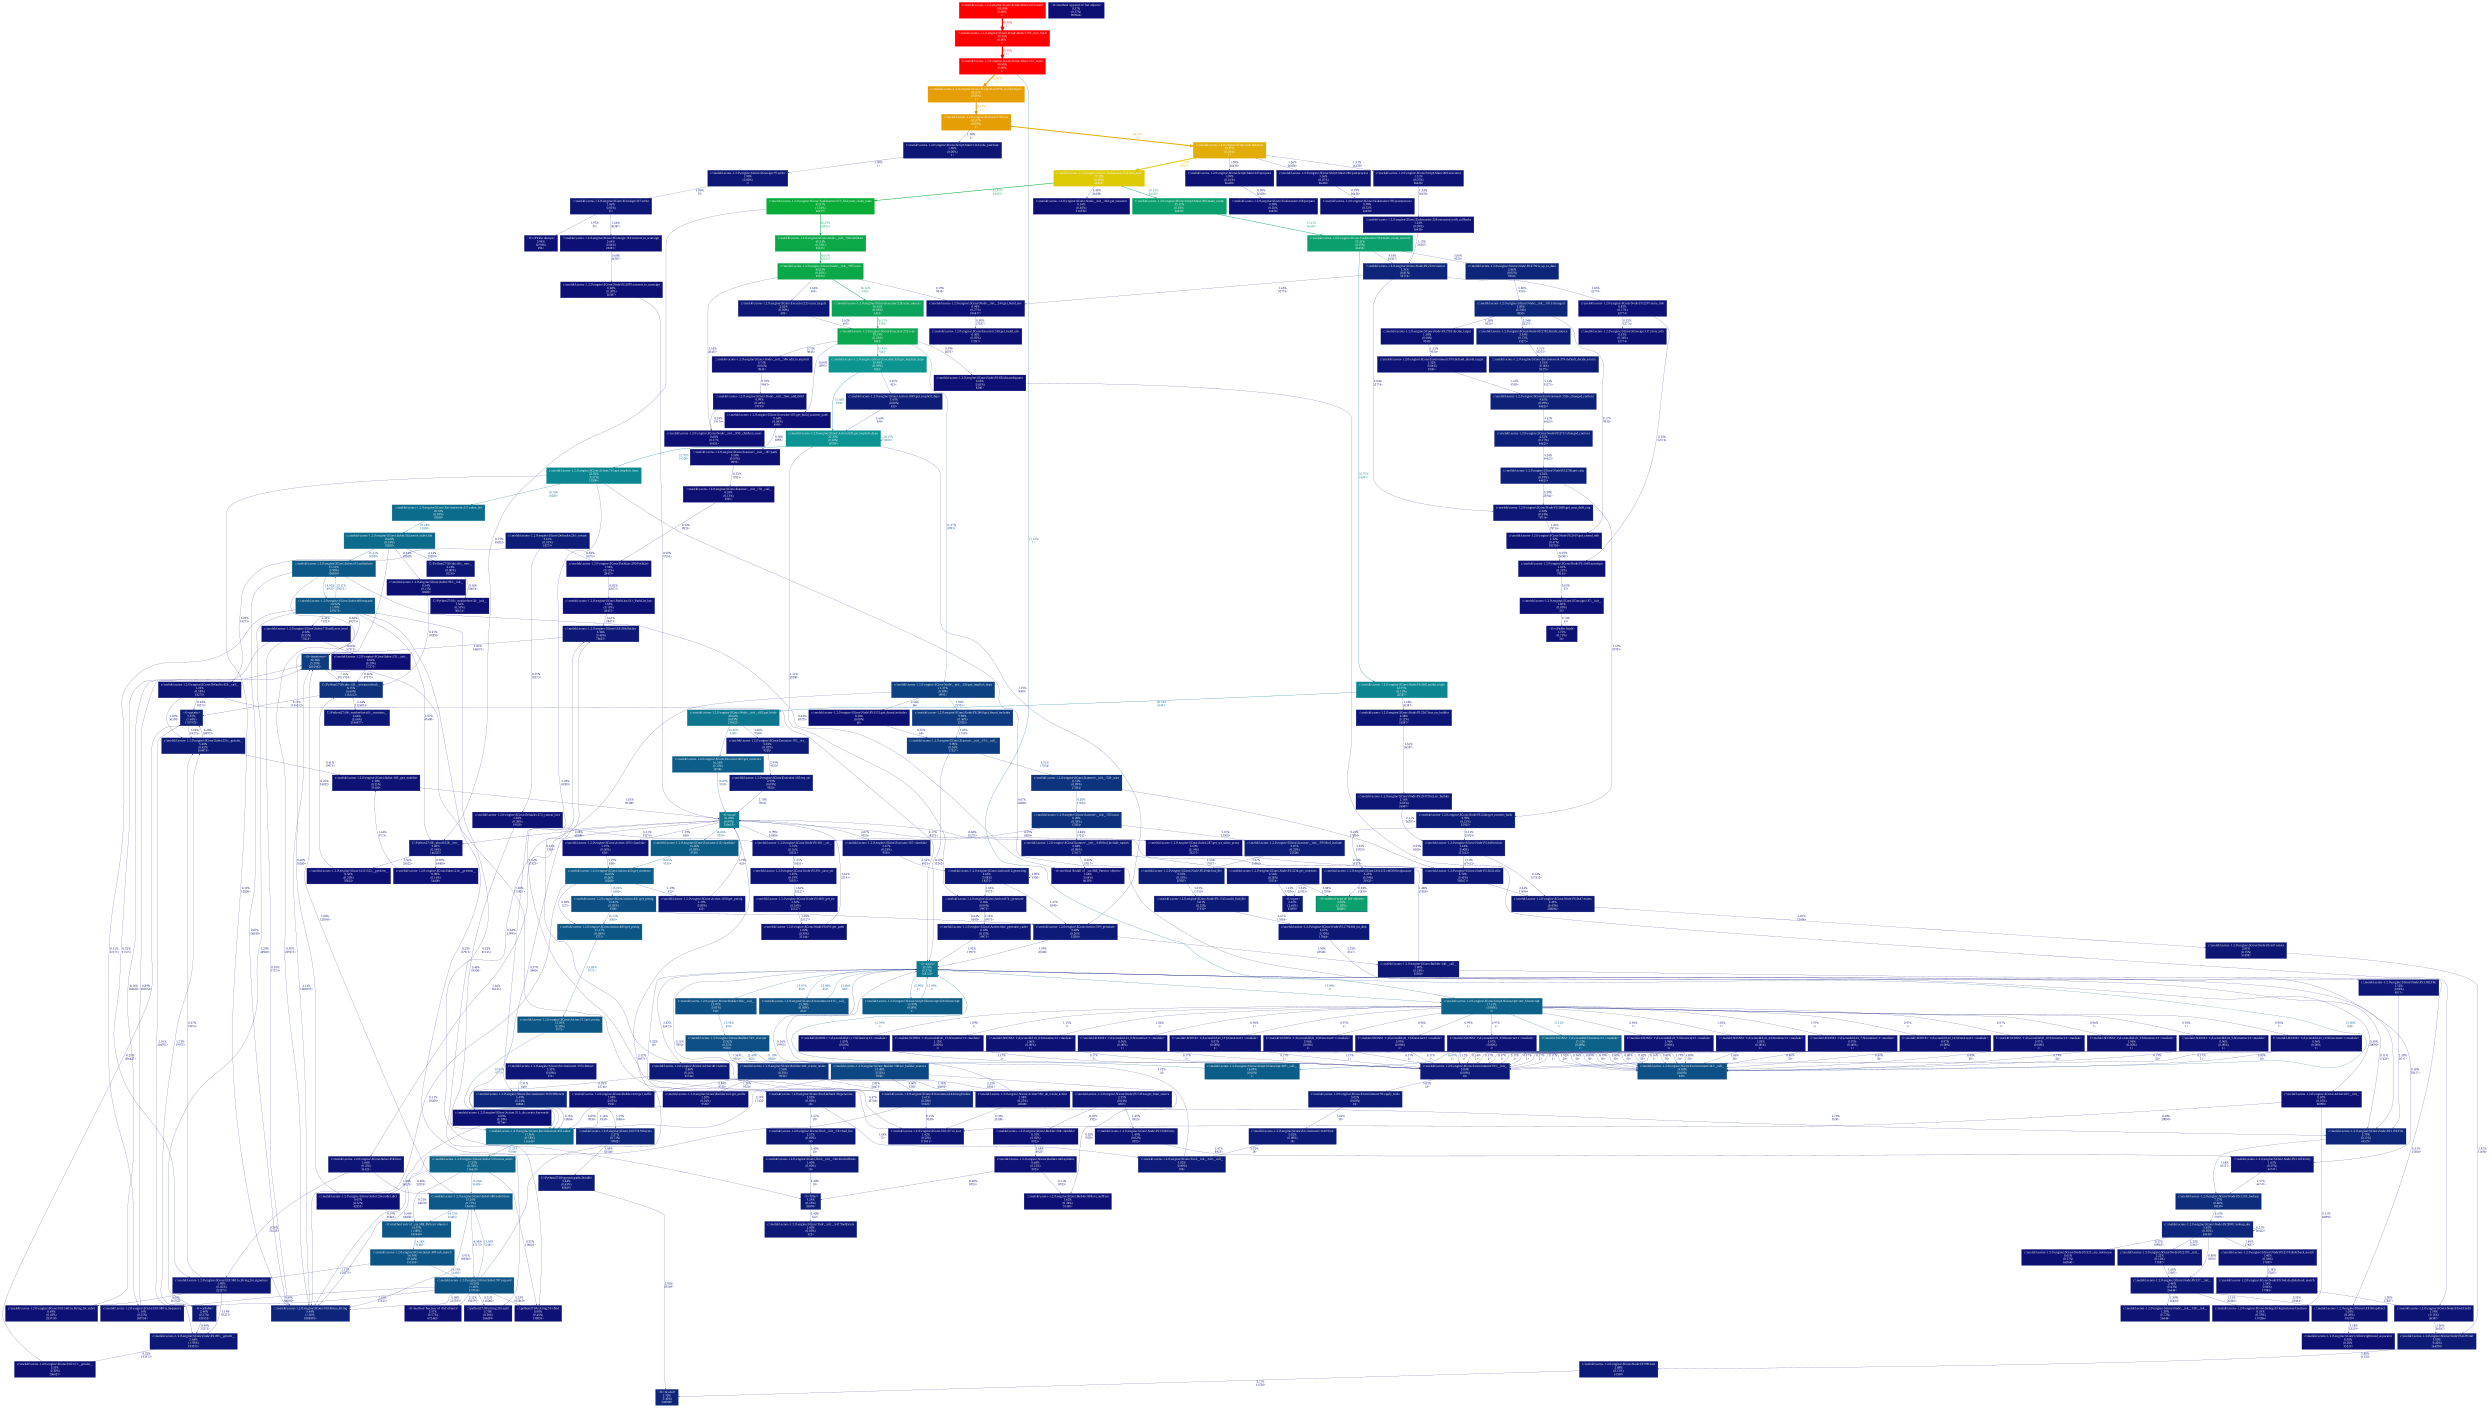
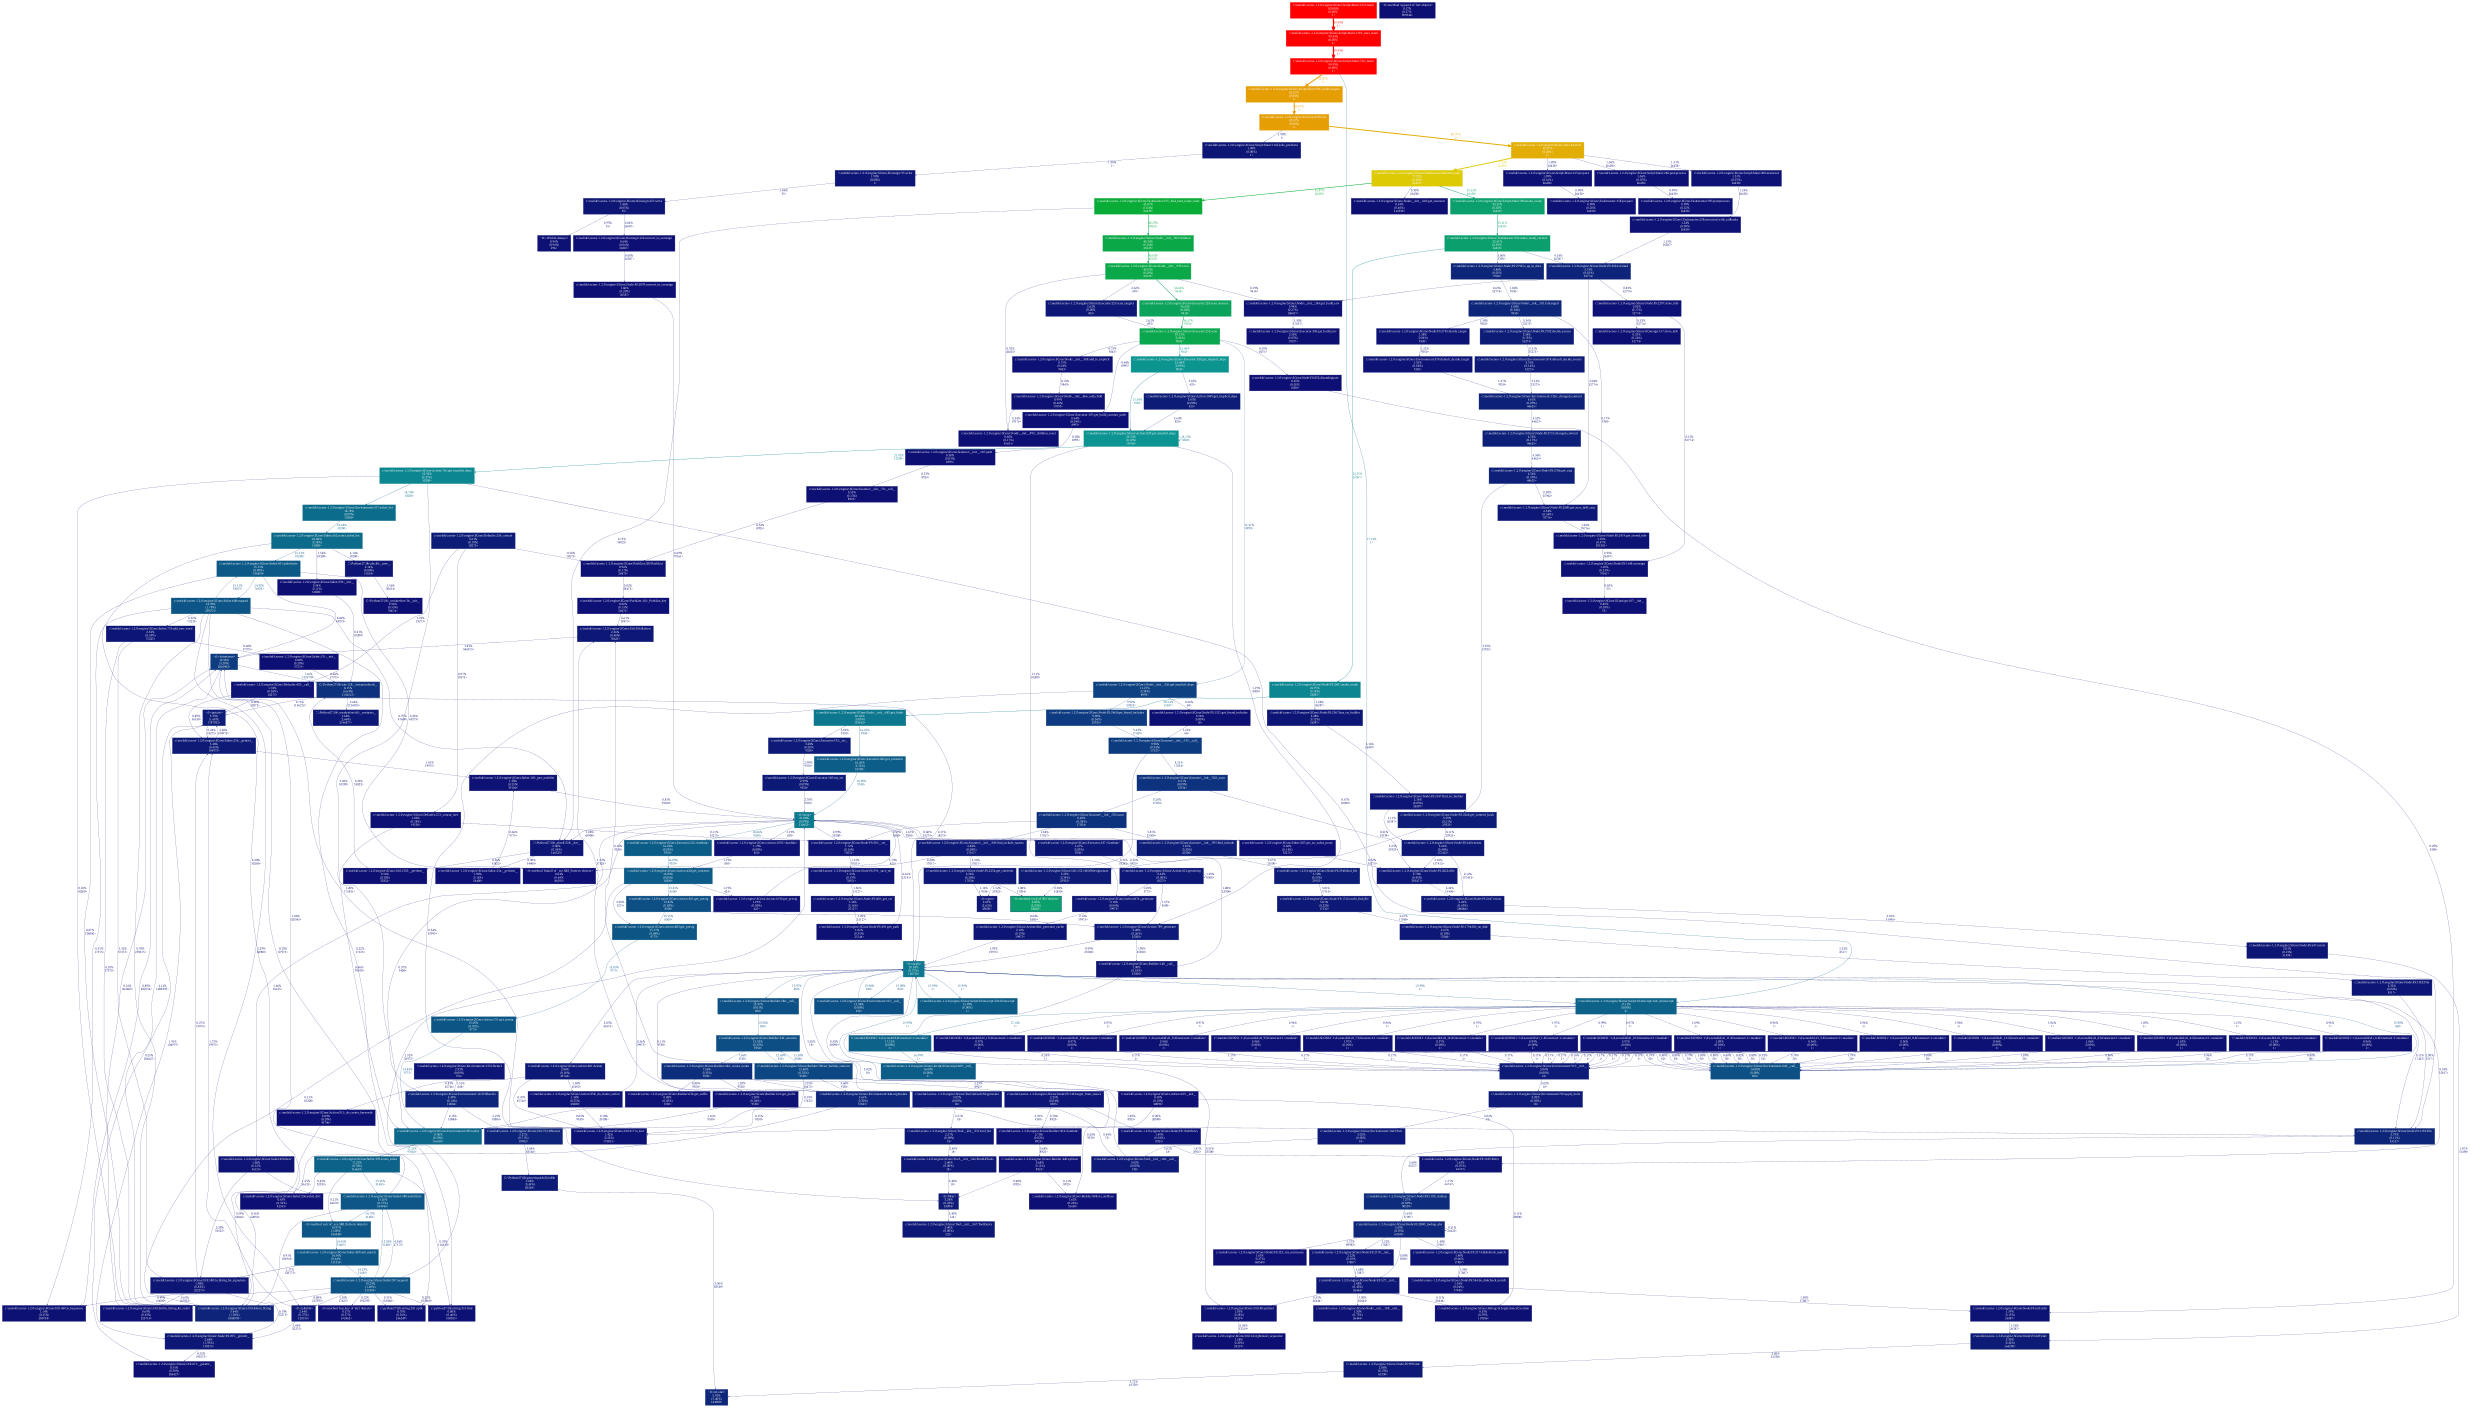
(1562, 634) -> none
